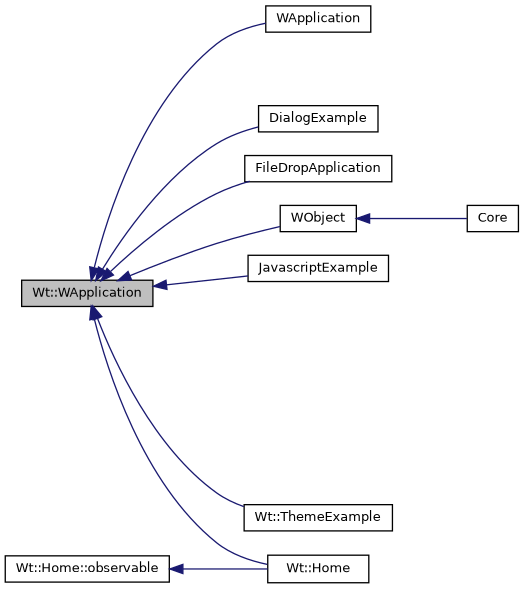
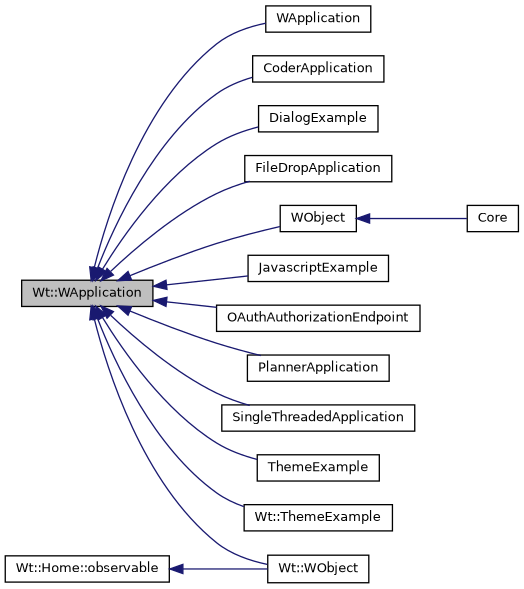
none -> (318, 69)
none -> (318, 318)
none -> (318, 368)
none -> (318, 418)
none -> (318, 468)
(318, 569) -> (318, 569)
